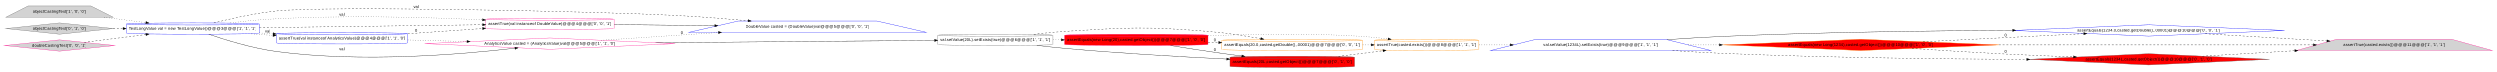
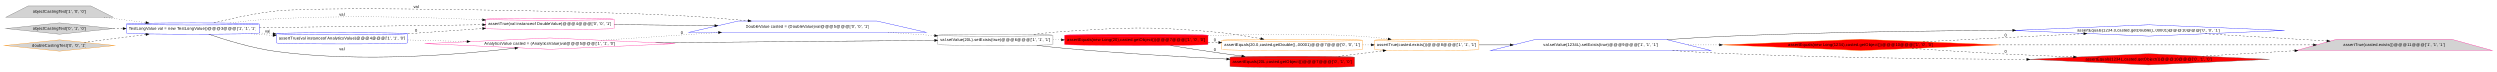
none -> (911, 34)
(1495, 45) -> (1495, 45)
(60, 46) -> (60, 46)
